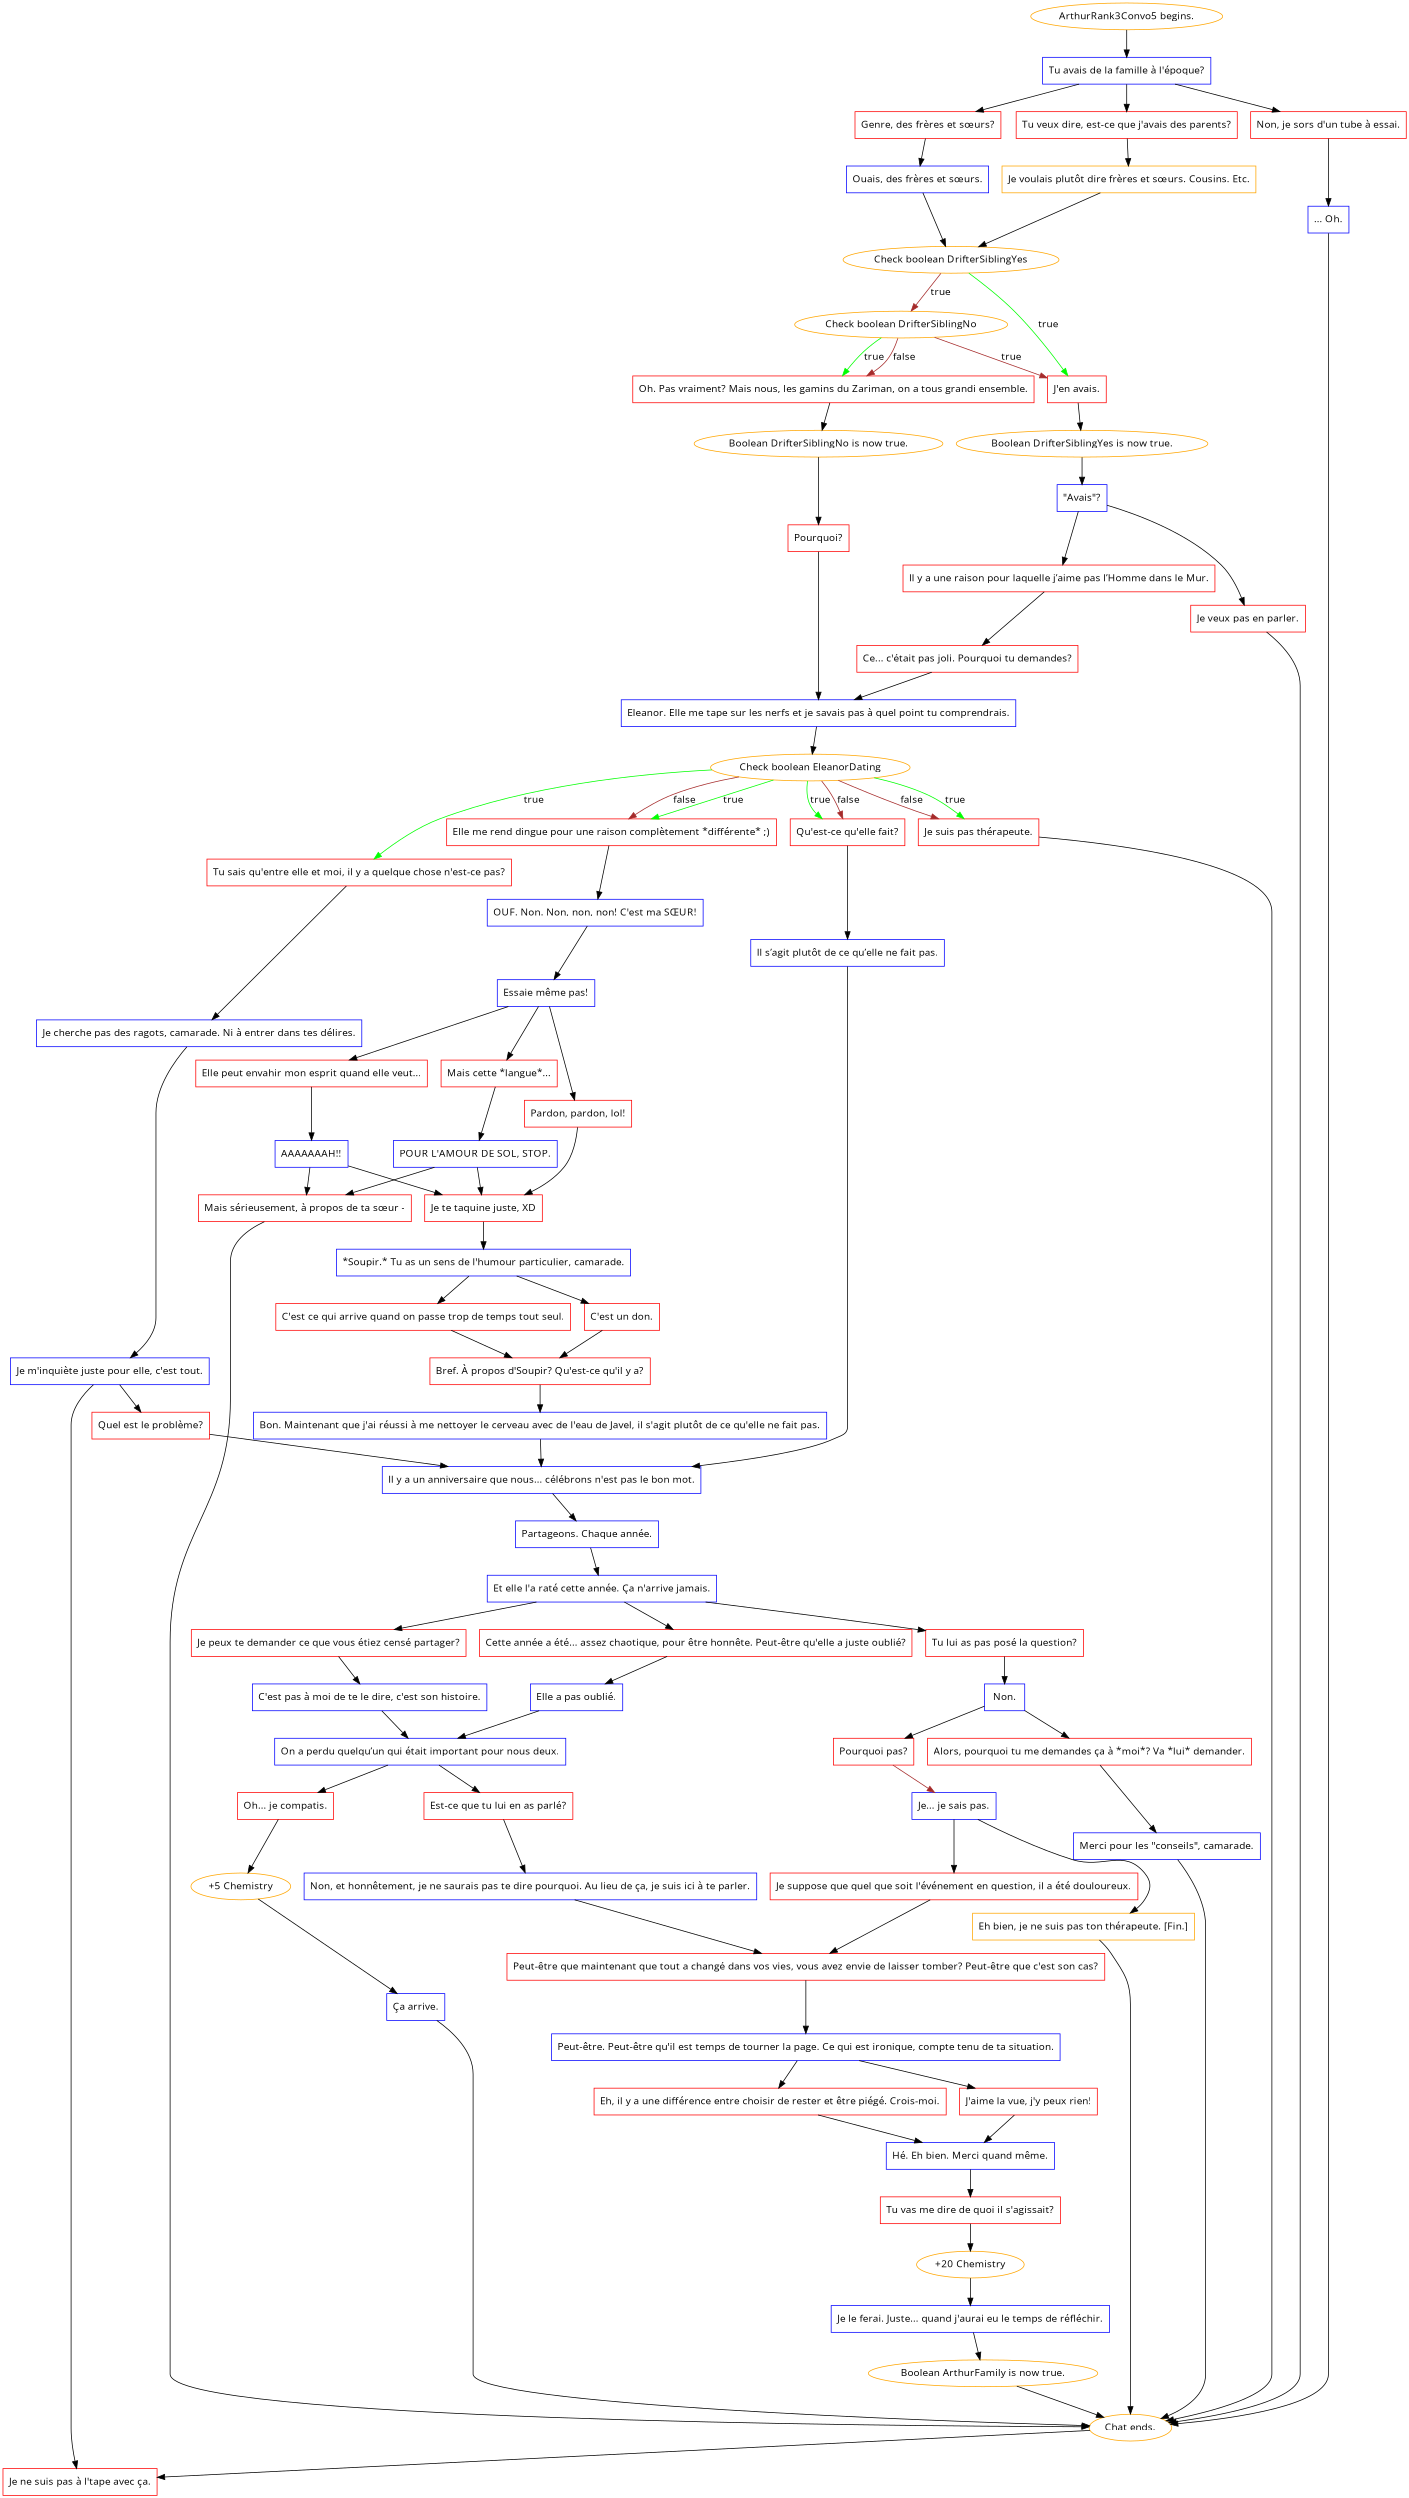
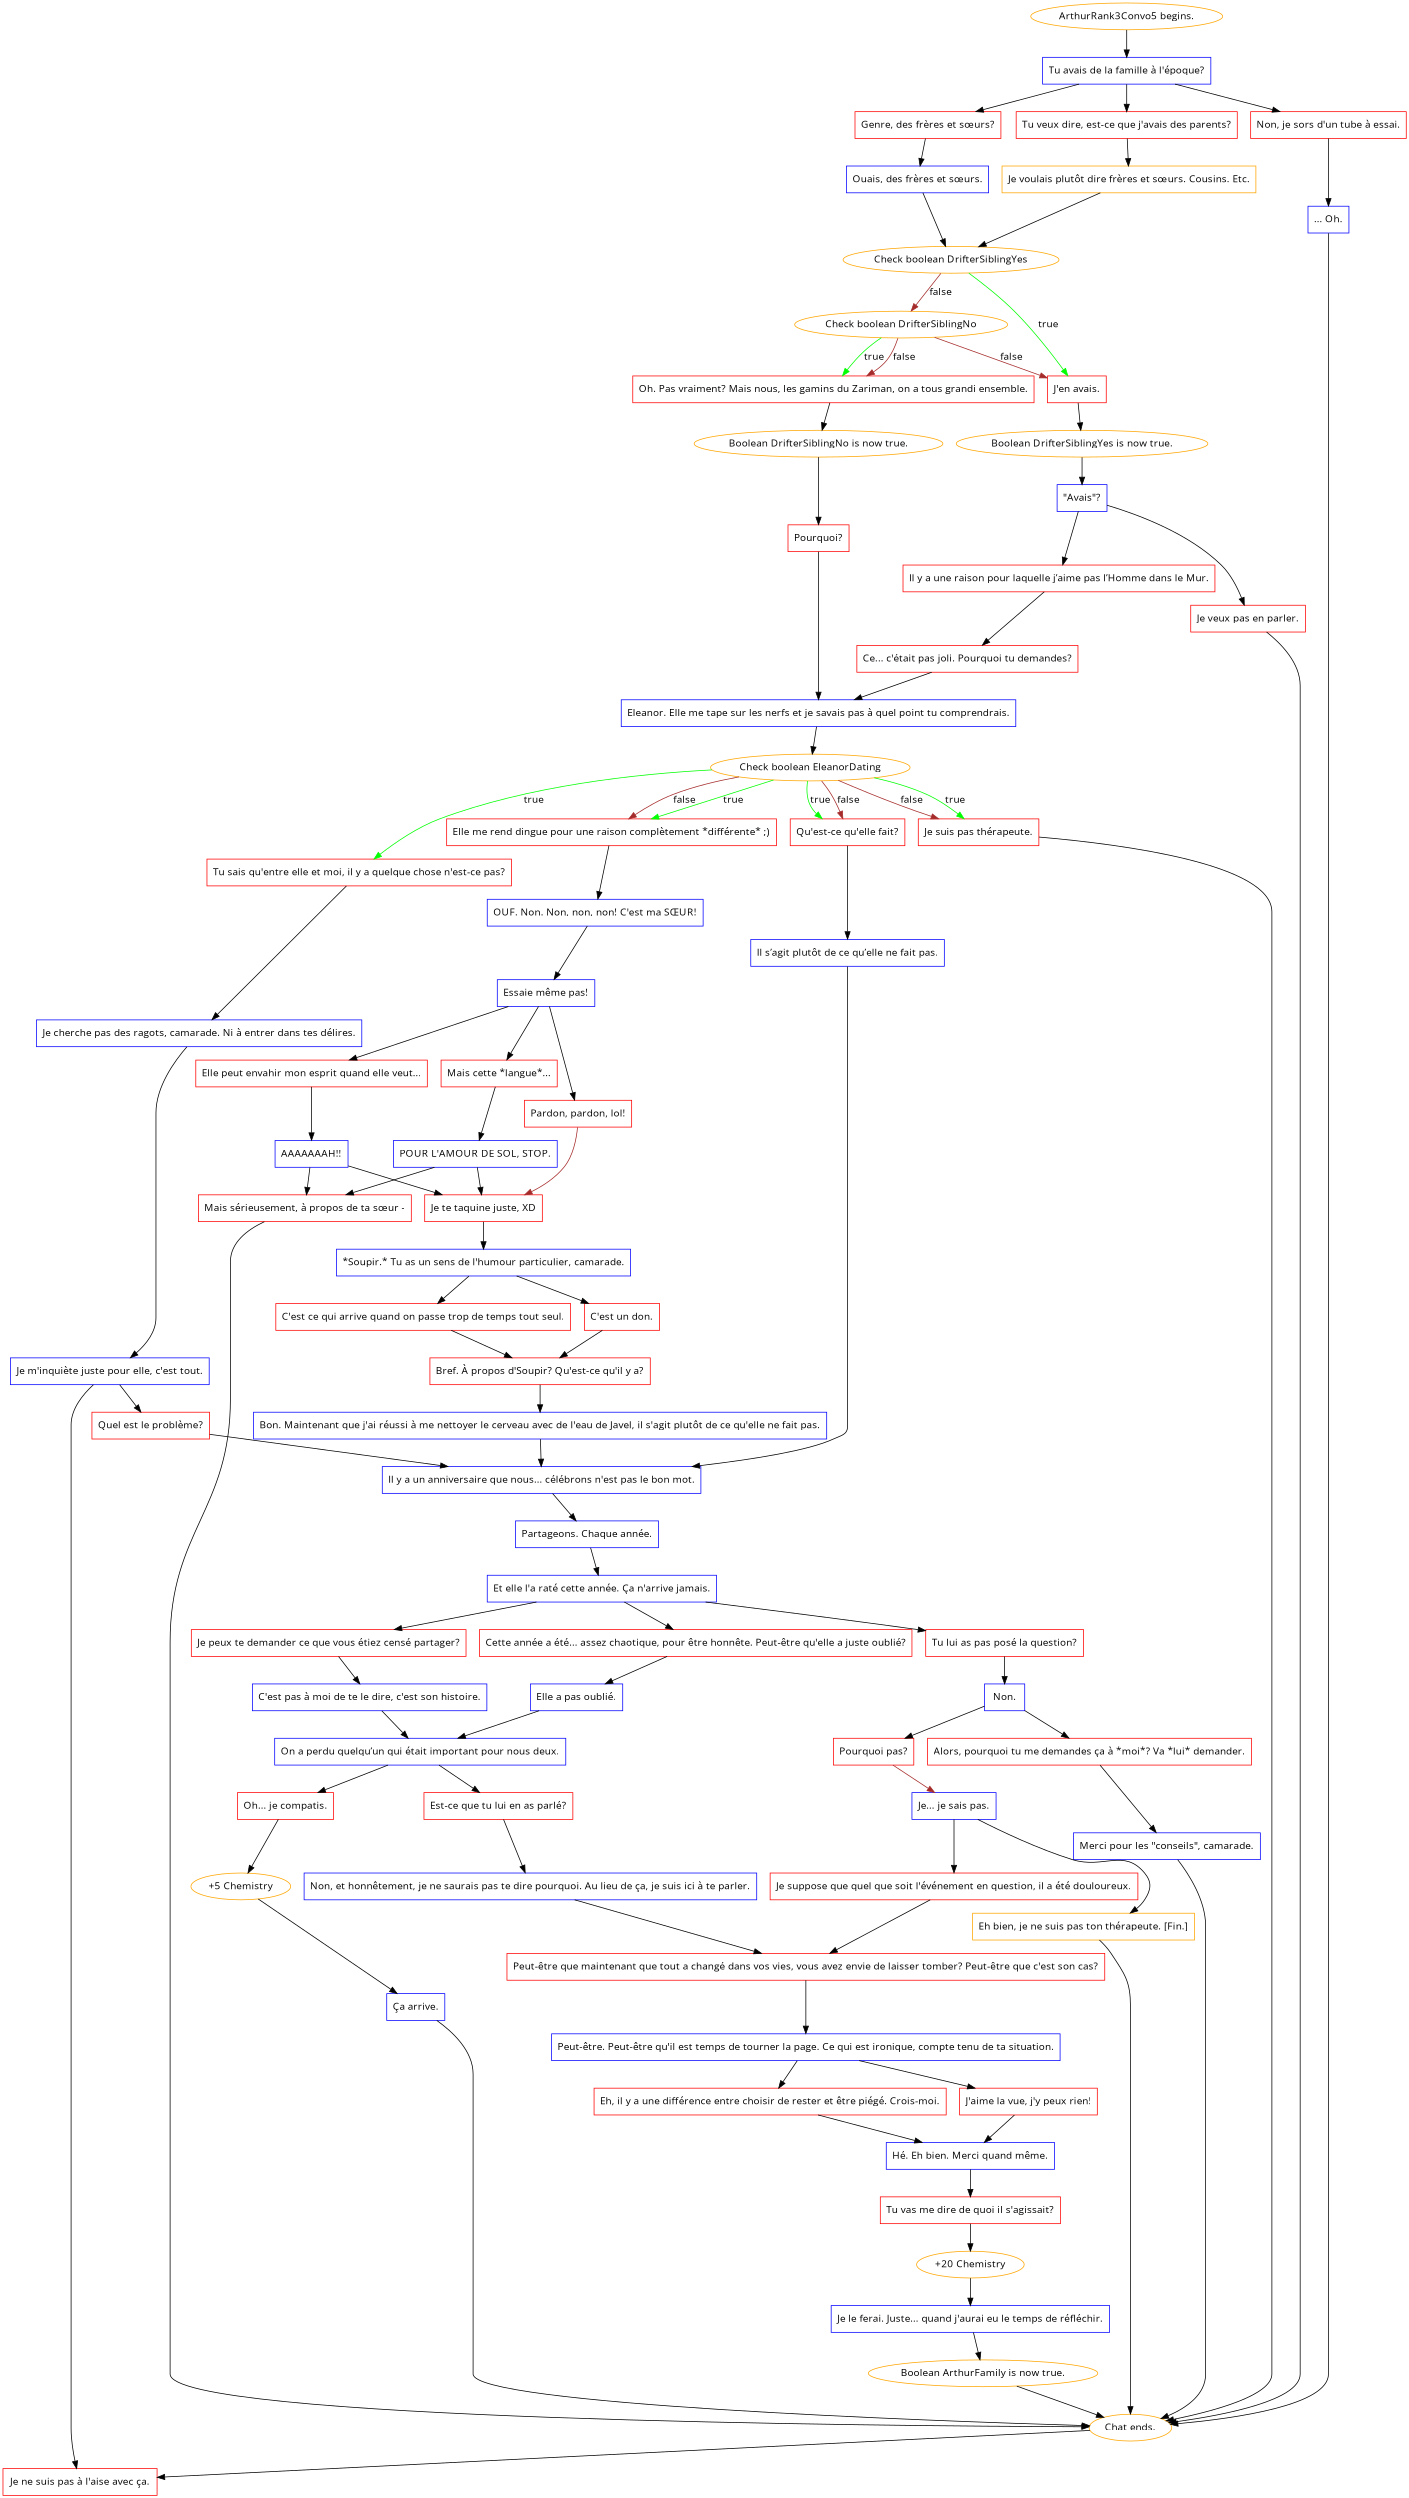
(941, 292) -> (941, 292)
(1012, 357) -> (1012, 357)
(565, 1166) -> (565, 1166)
(80, 2482) -> (80, 2482)
